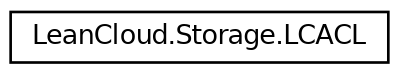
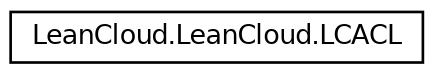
(199, 37) -> (217, 37)
